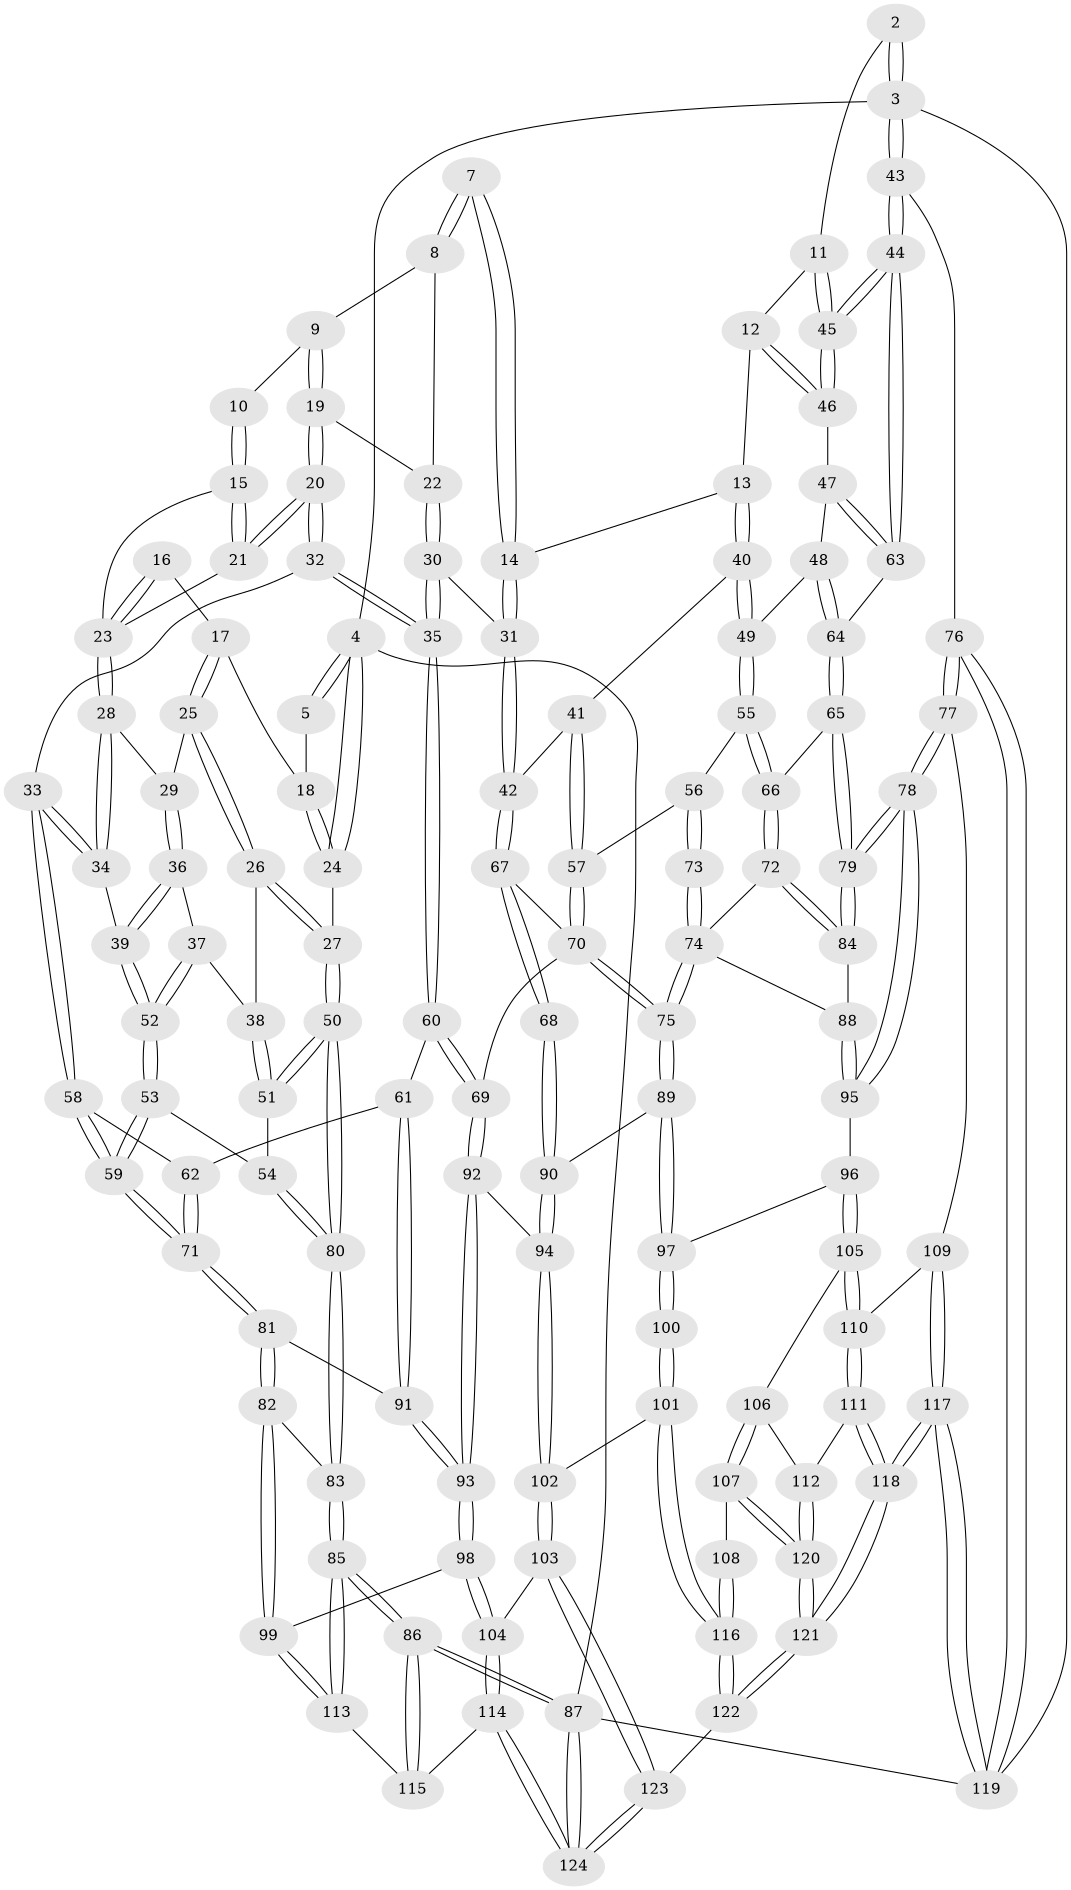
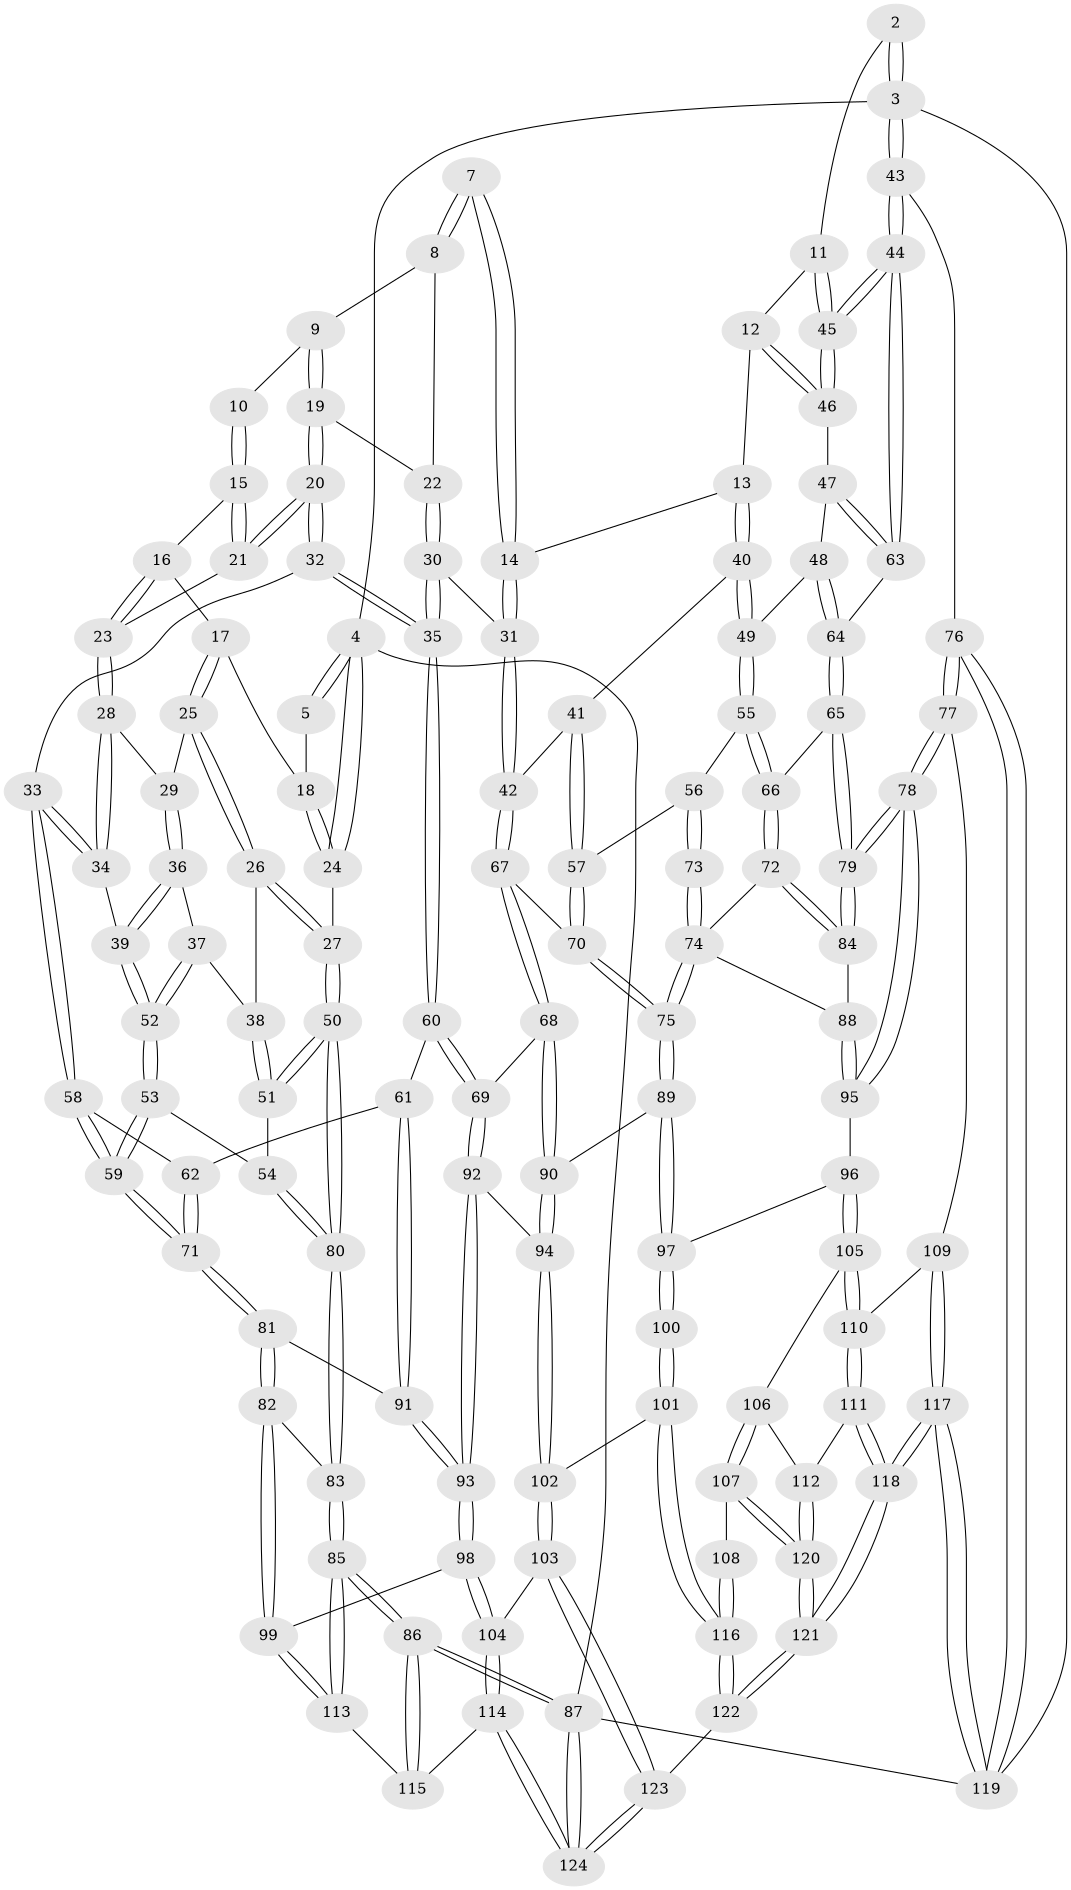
(131, 534) -> (201, 523)
(506, 1011) -> (515, 1060)
